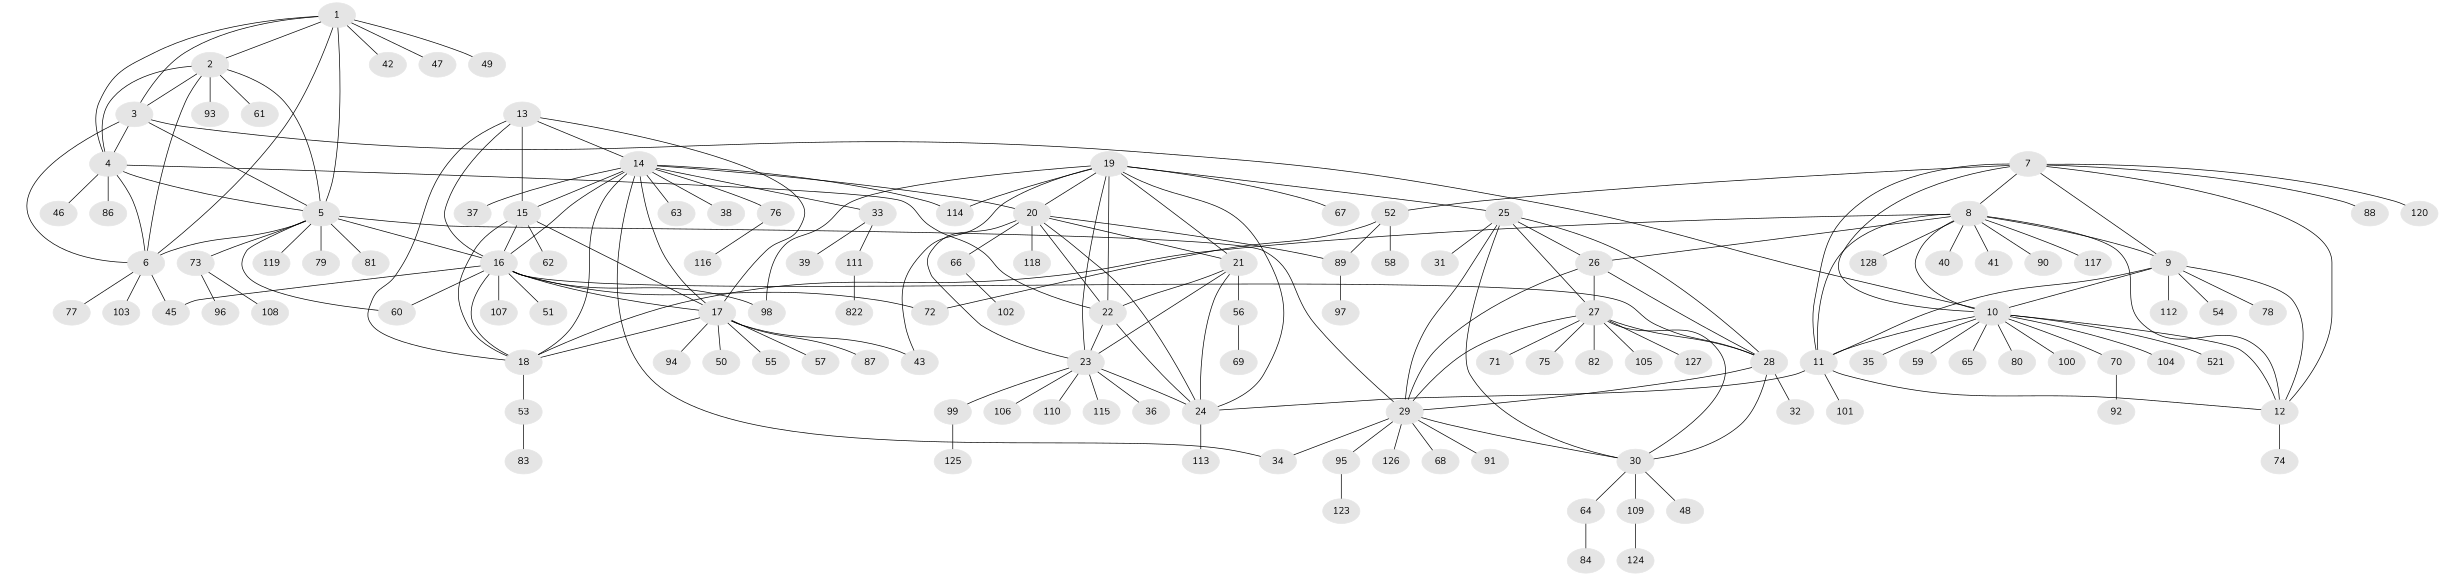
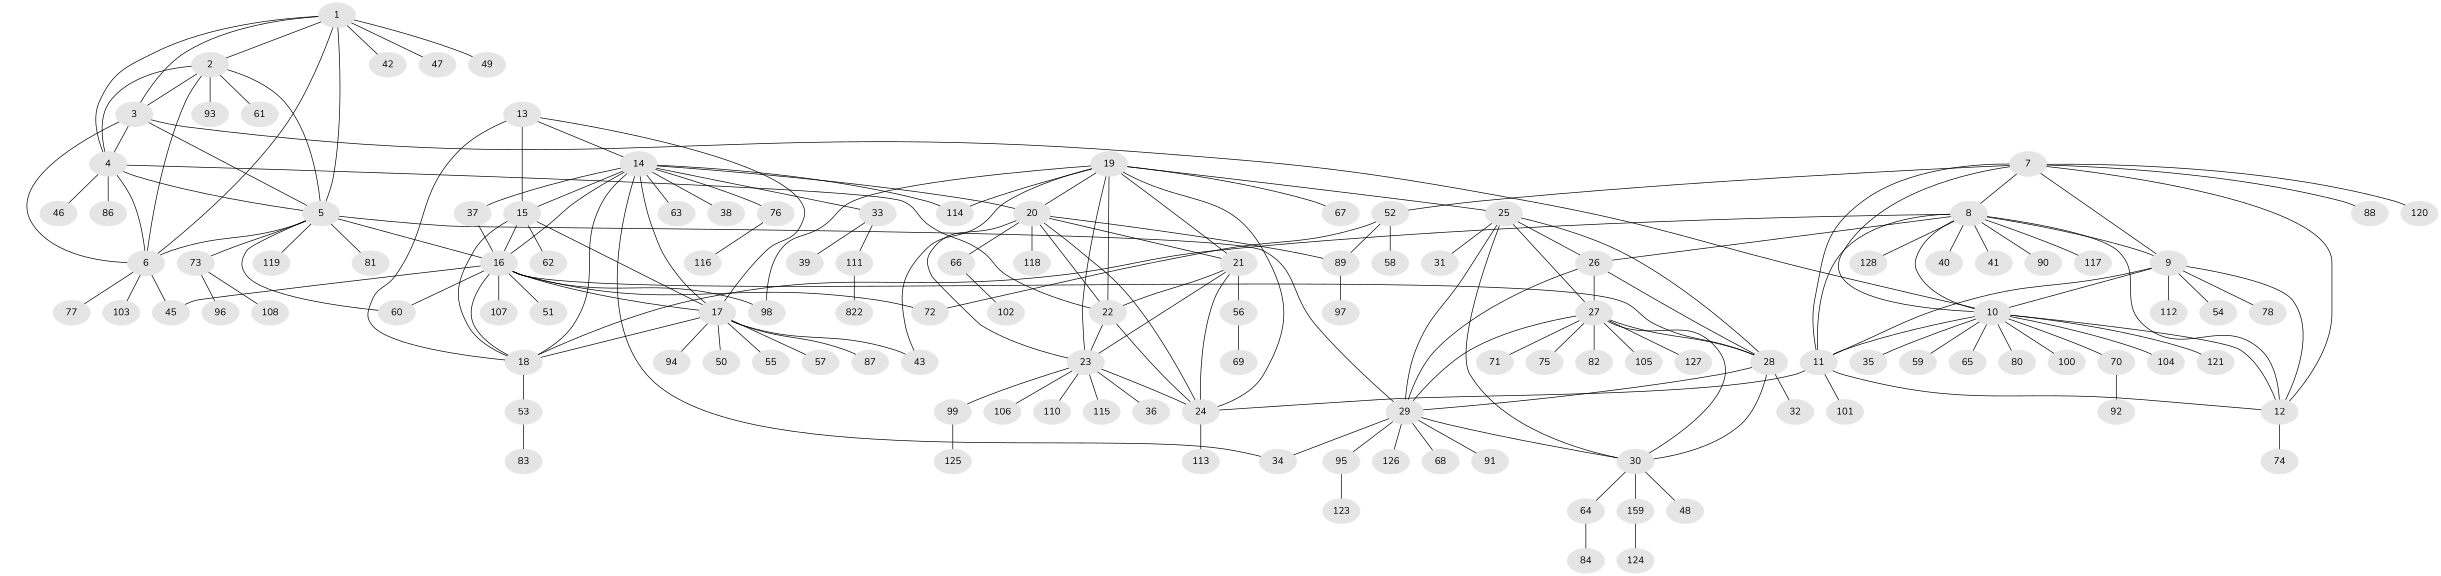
(453, 189) -> (487, 241)
(321, 263) -> none
(2216, 362) -> (2216, 362)
(1635, 511) -> (1635, 511)
